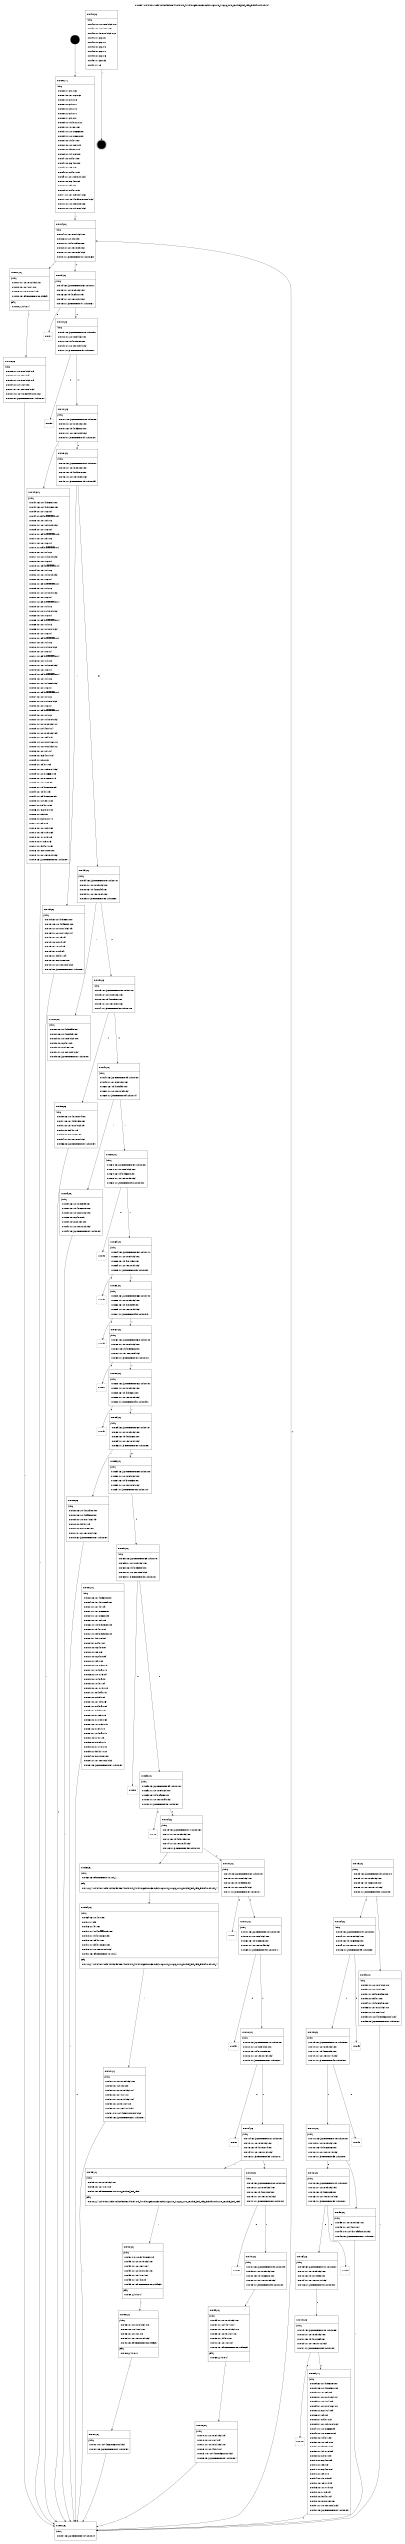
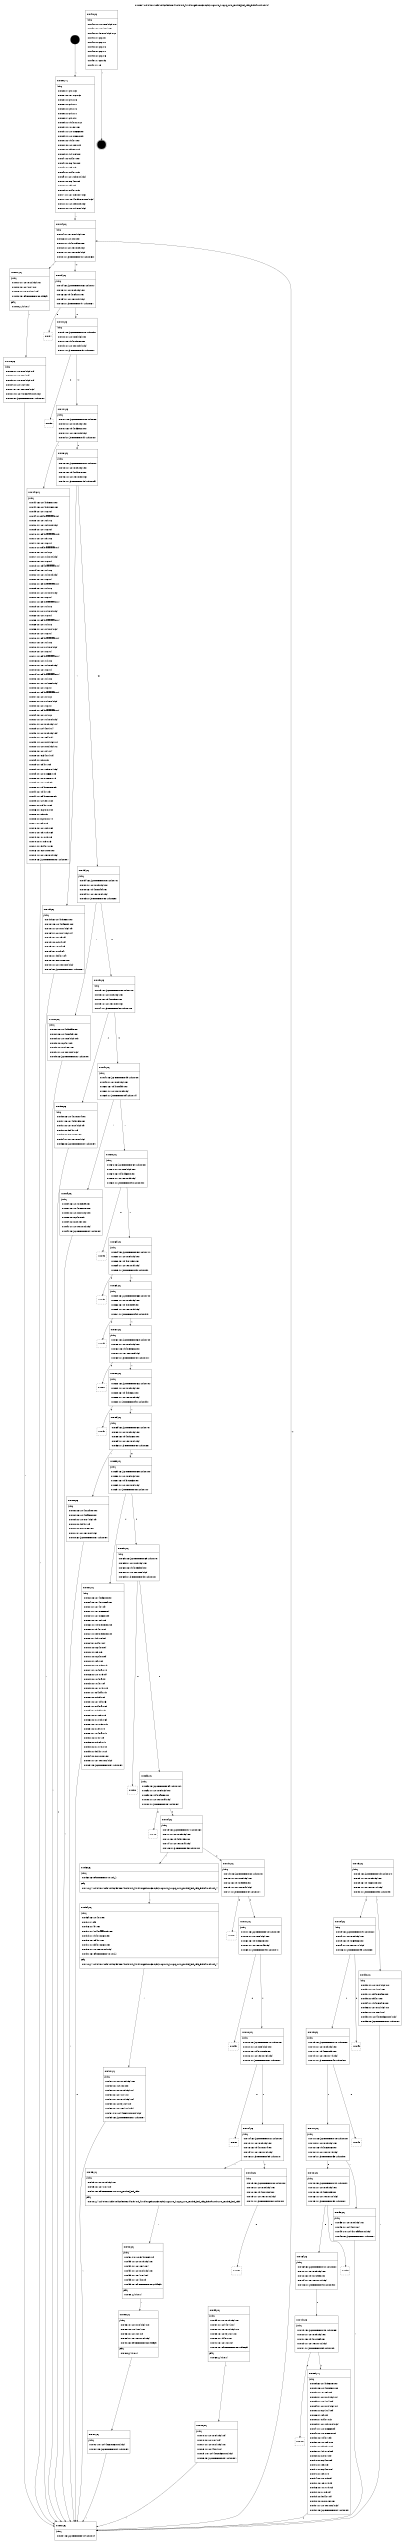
none -> (116, 1538)
none -> (52, 1792)
(265, 2271) -> none
